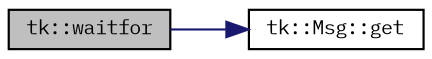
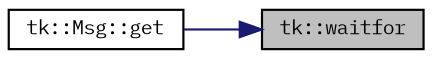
(198, 29) -> (212, 29)
